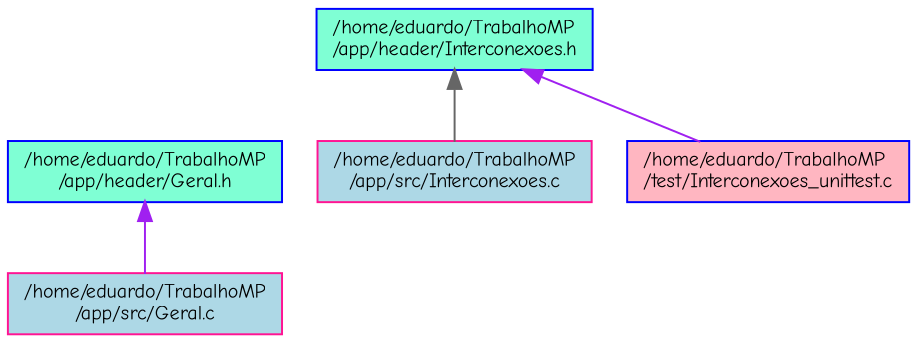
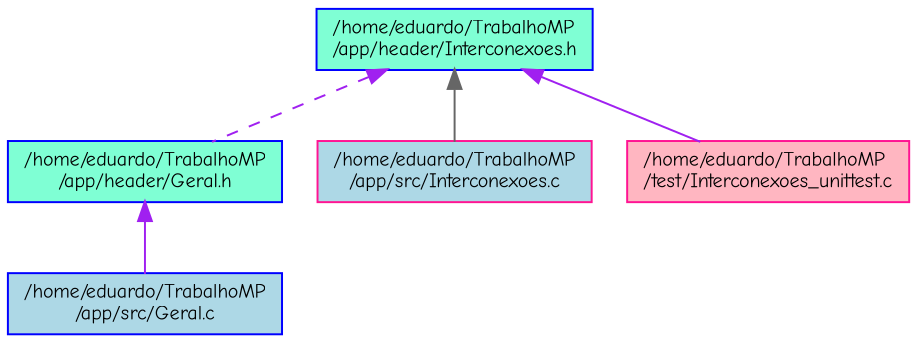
none -> (291, 109)
(768, 172) -> (768, 172)
(145, 304) -> (145, 304)
